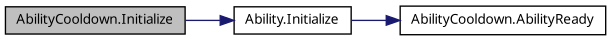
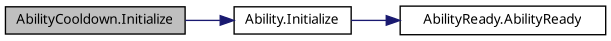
(503, 20) -> (503, 20)
